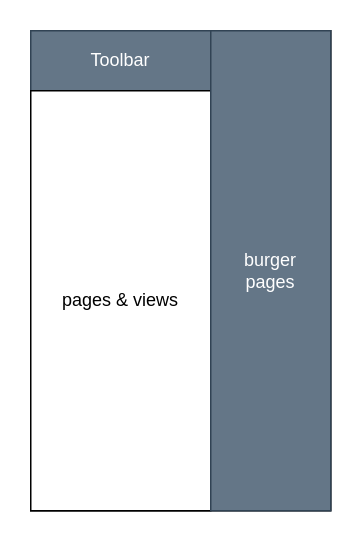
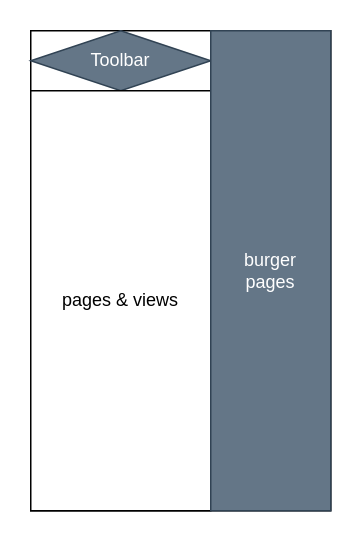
(121, 61) -> (121, 61)
